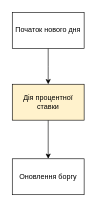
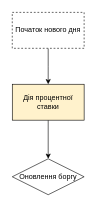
(48, 30) -> (48, 30)
(48, 177) -> (48, 177)
